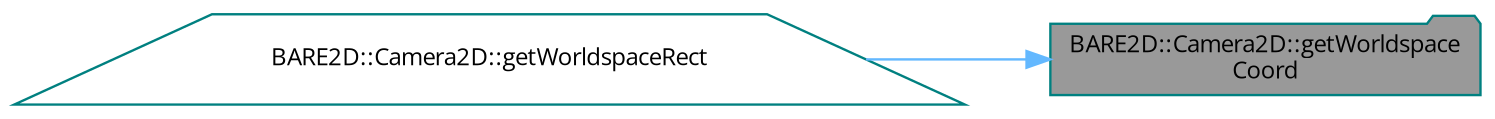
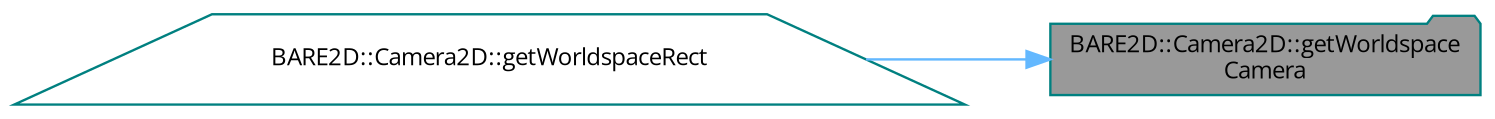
(1265, 59) -> (1265, 59)
